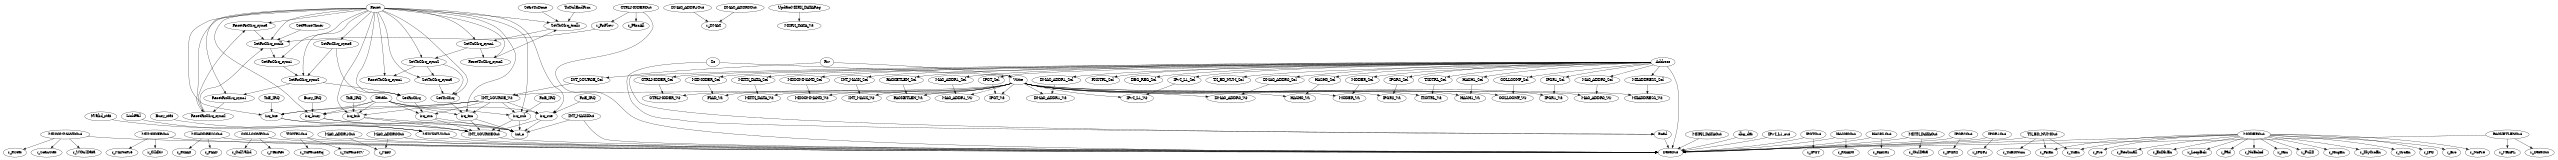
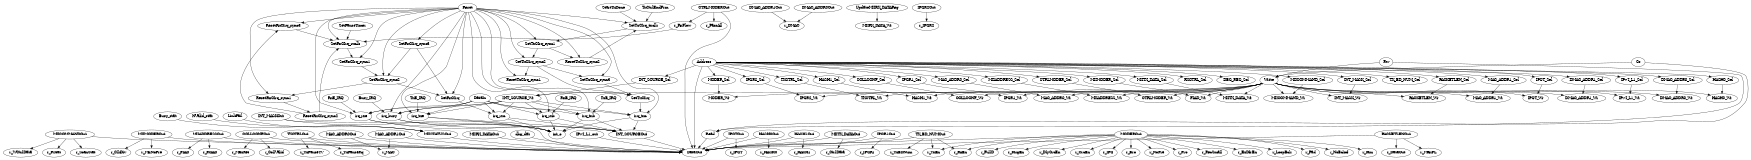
(205, 33) -> none
(1819, 146) -> none
(1846, 153) -> (769, 153)
